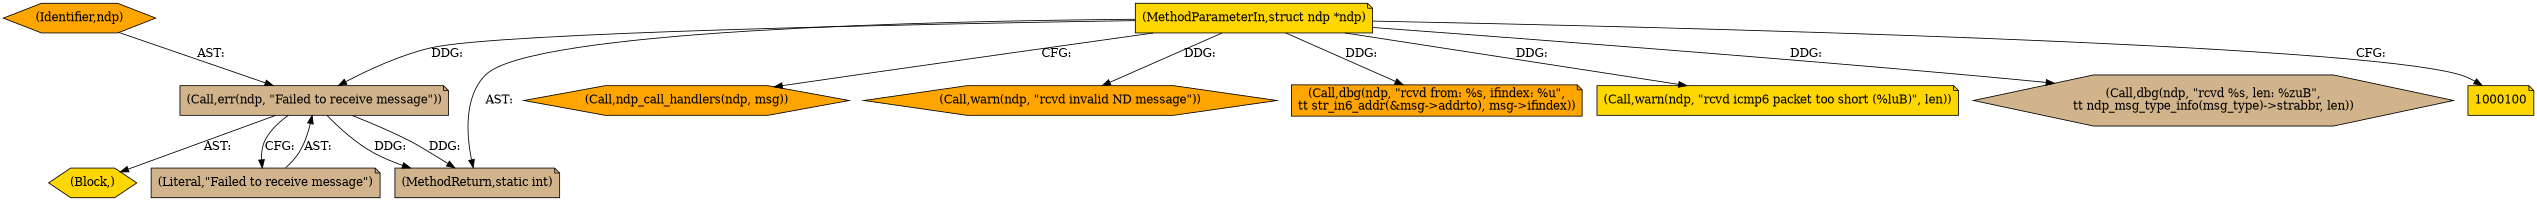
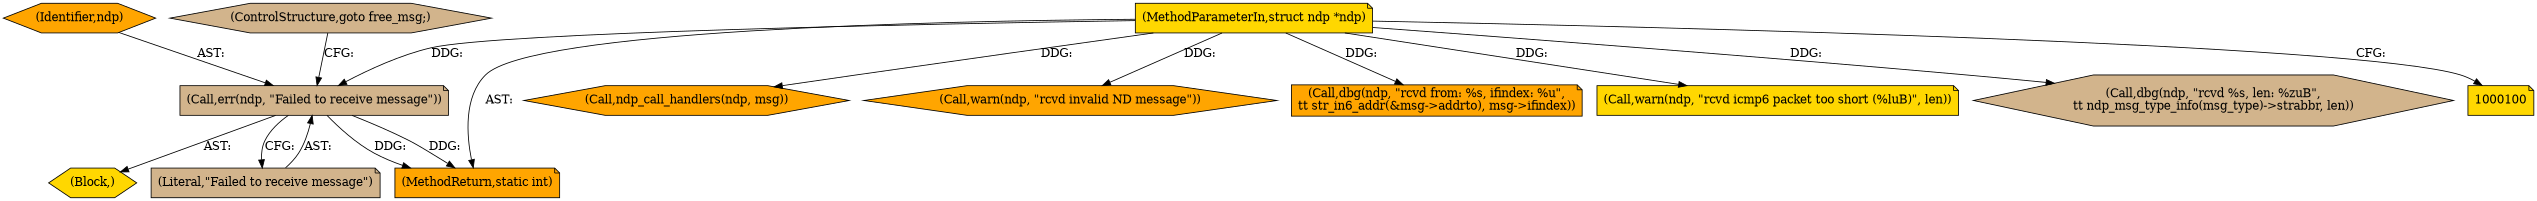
none -> (331, 18)
(1058, 54) -> (1058, 54)
(477, 183) -> (477, 183)
